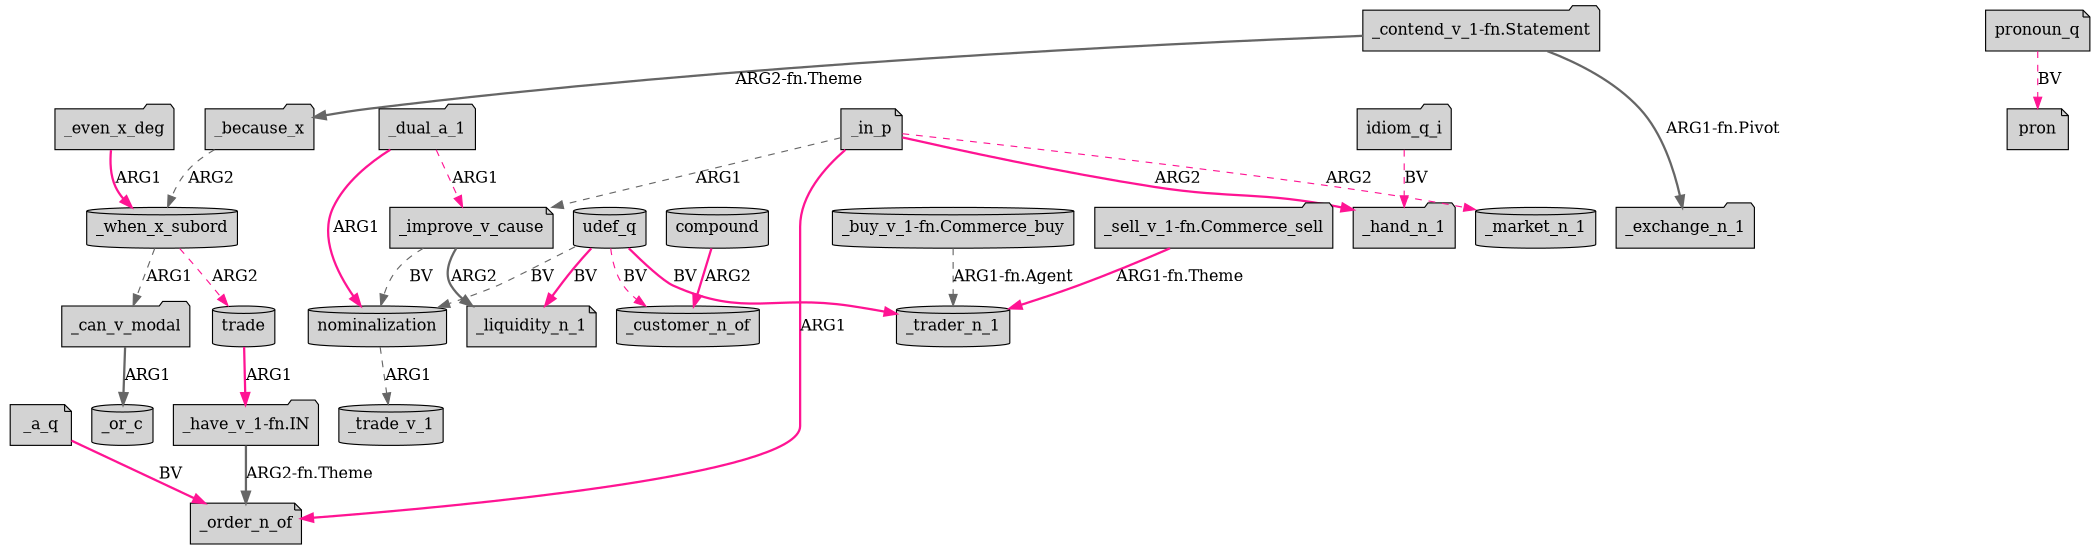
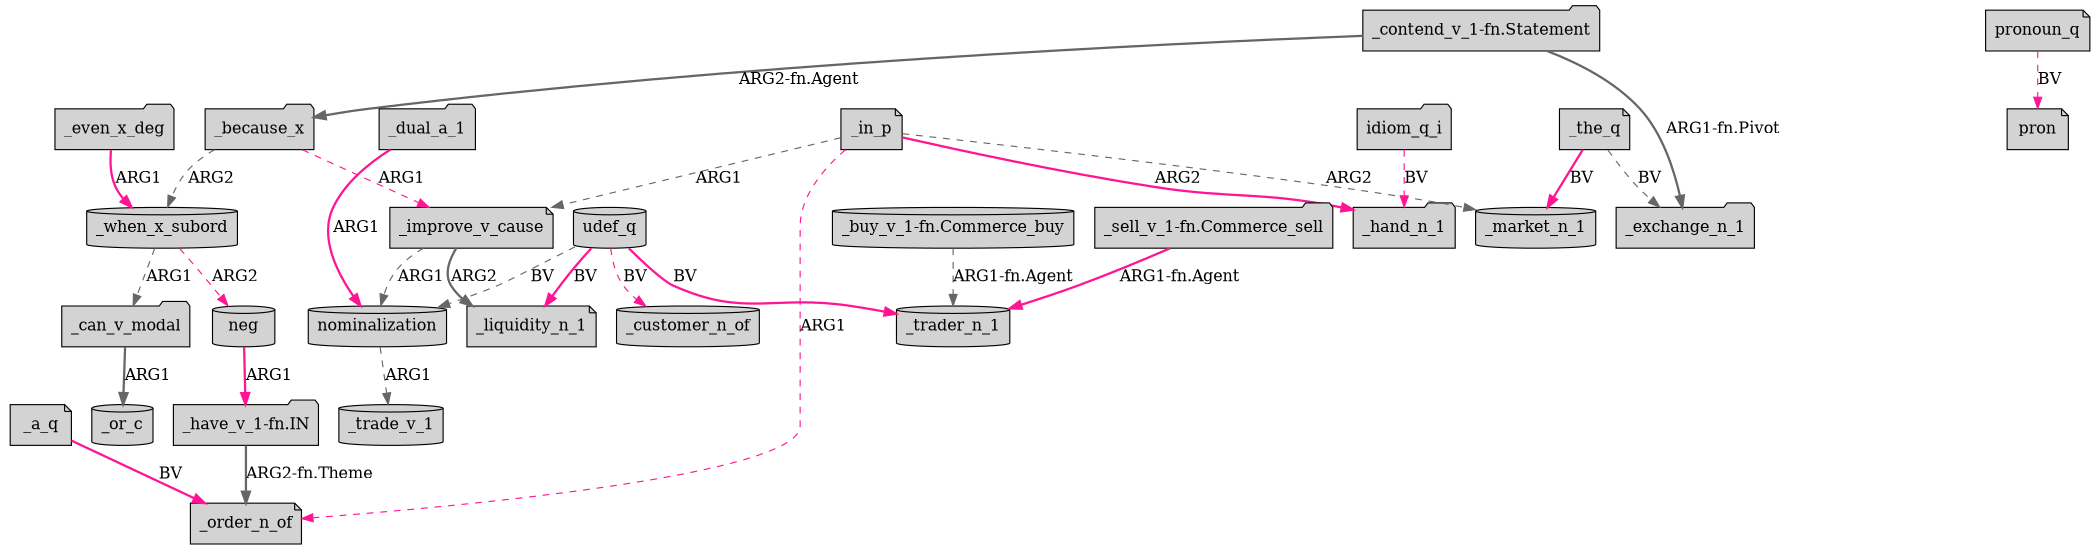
(799, 80) -> (799, 80)
none -> (1595, 129)
(1184, 167) -> (1184, 167)
(447, 173) -> (366, 179)
(717, 228) -> none
(421, 277) -> (421, 277)
(1180, 277) -> (1180, 277)
(244, 326) -> (244, 326)
(707, 468) -> (707, 468)
